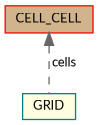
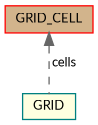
(49, 19) -> (49, 19)
